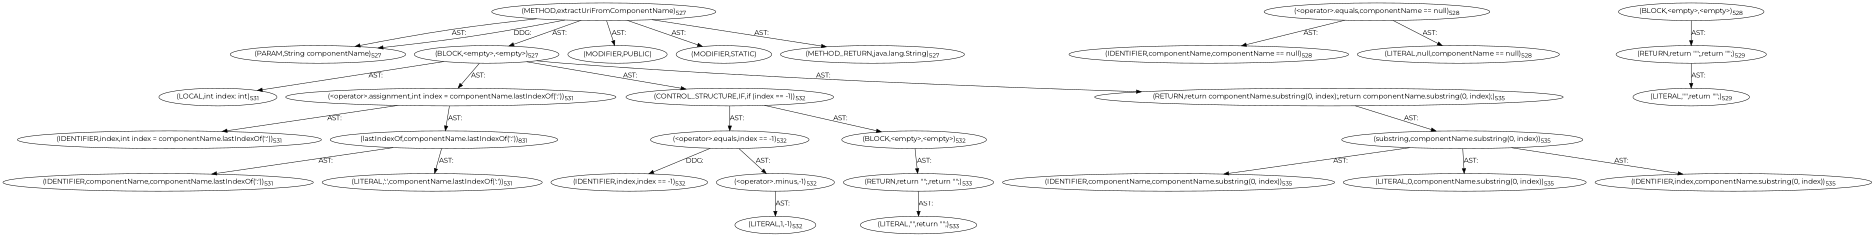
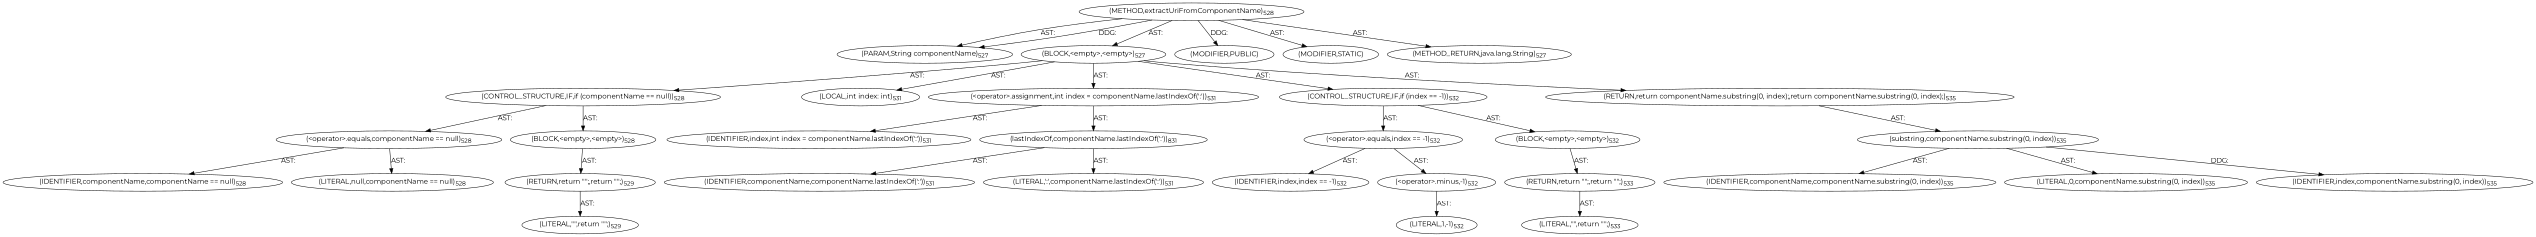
(681, 11) -> (1269, 11)
(620, 33) -> (1220, 33)
none -> (583, 97)
(695, 161) -> (1351, 161)
(1623, 161) -> (2221, 161)
